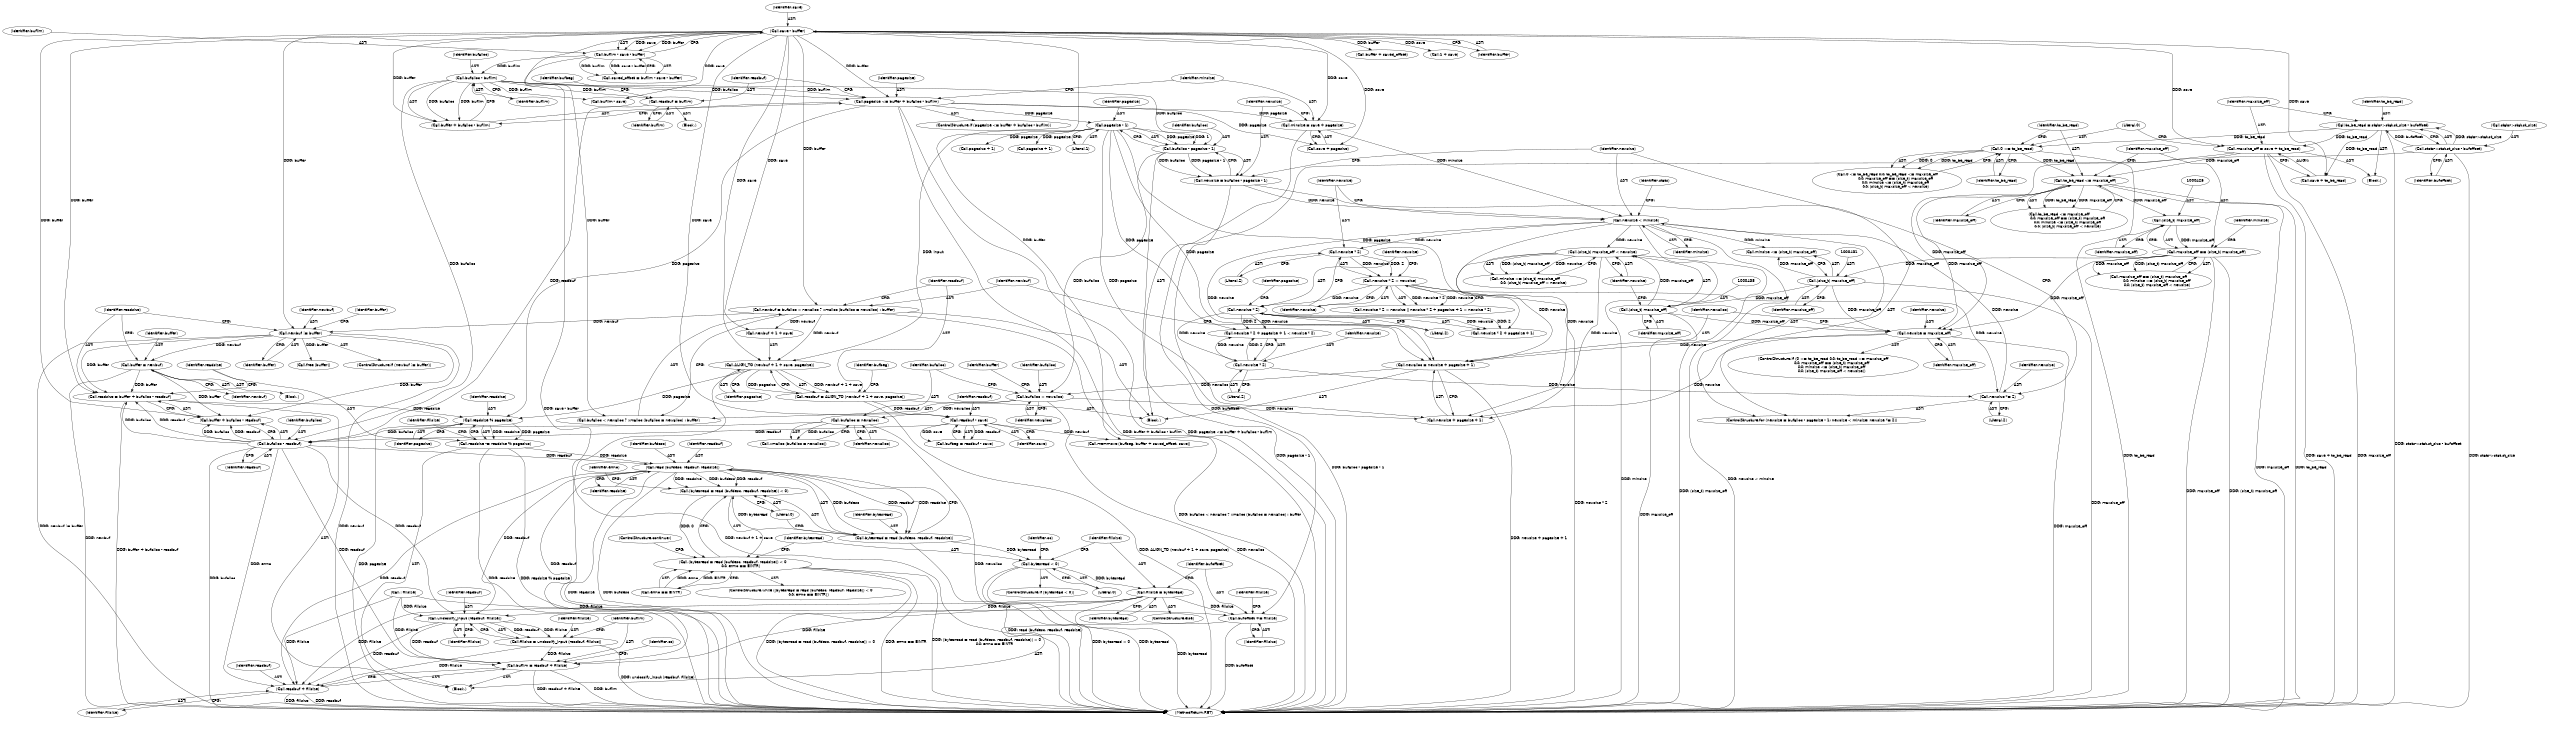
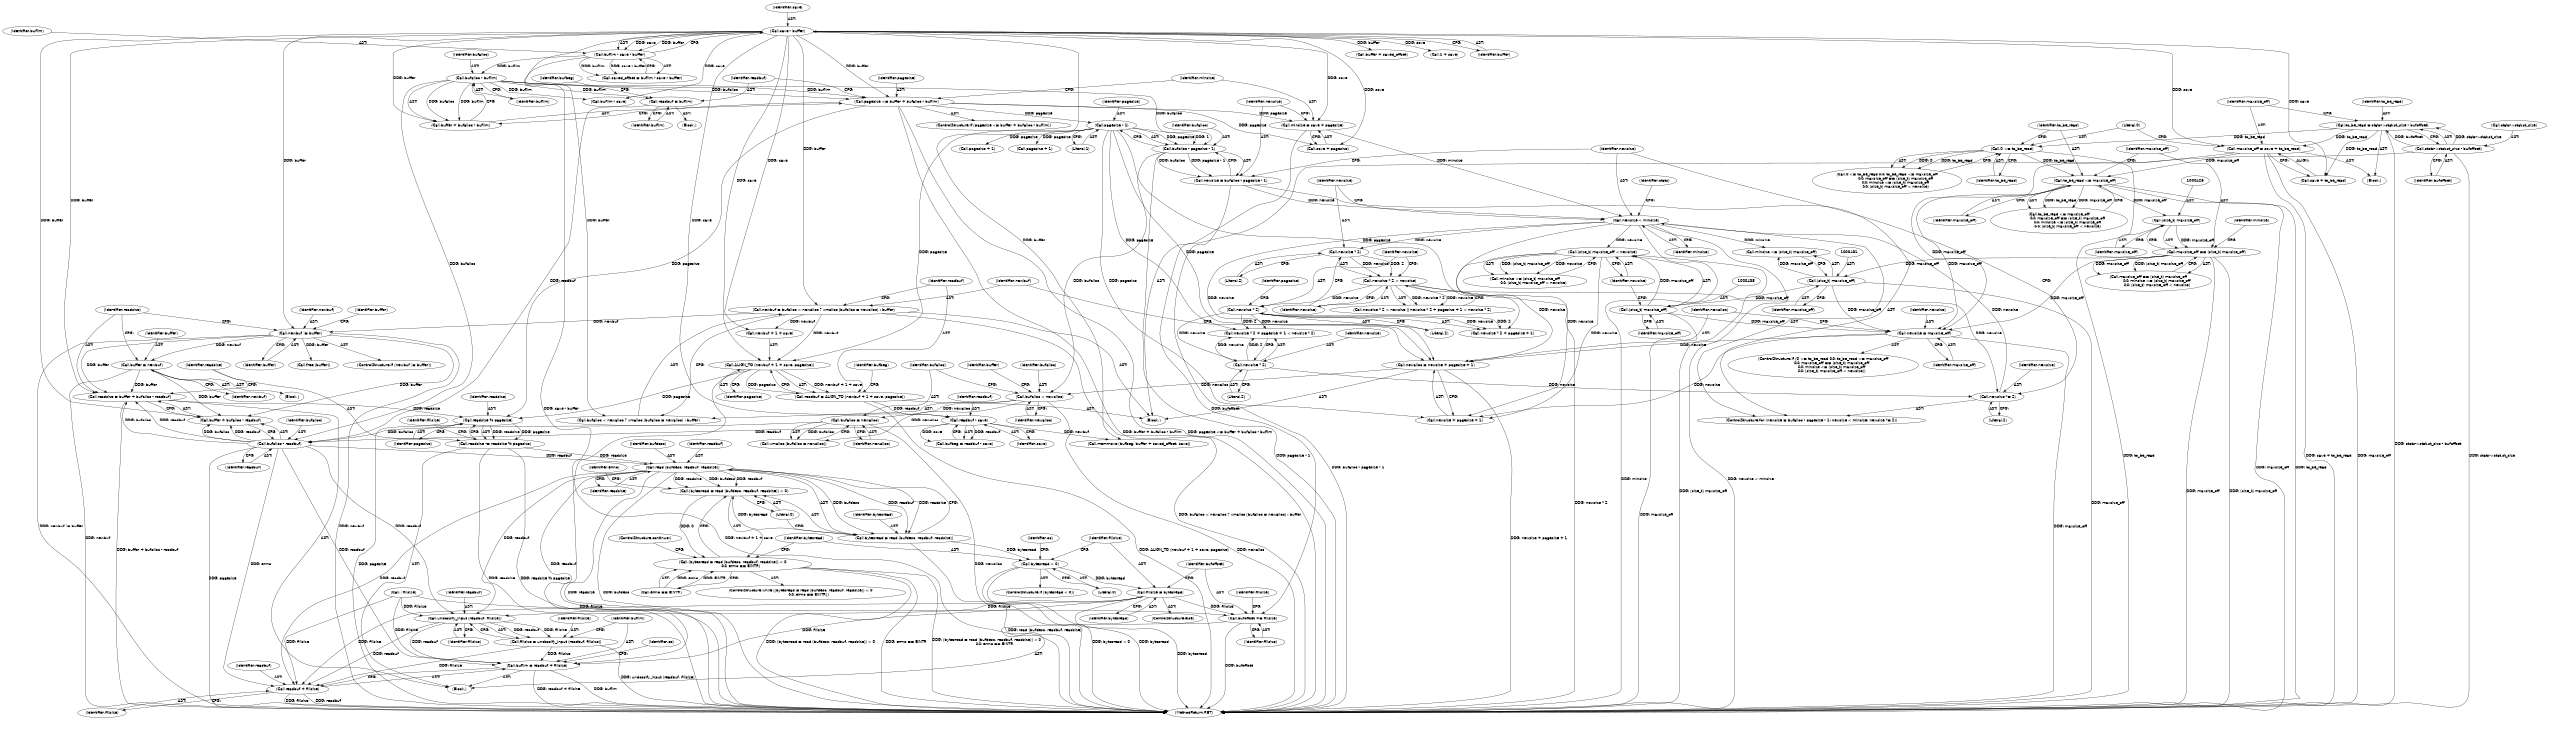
(933, 252) -> (933, 252)
(1235, 407) -> (939, 411)
(222, 578) -> (222, 578)
